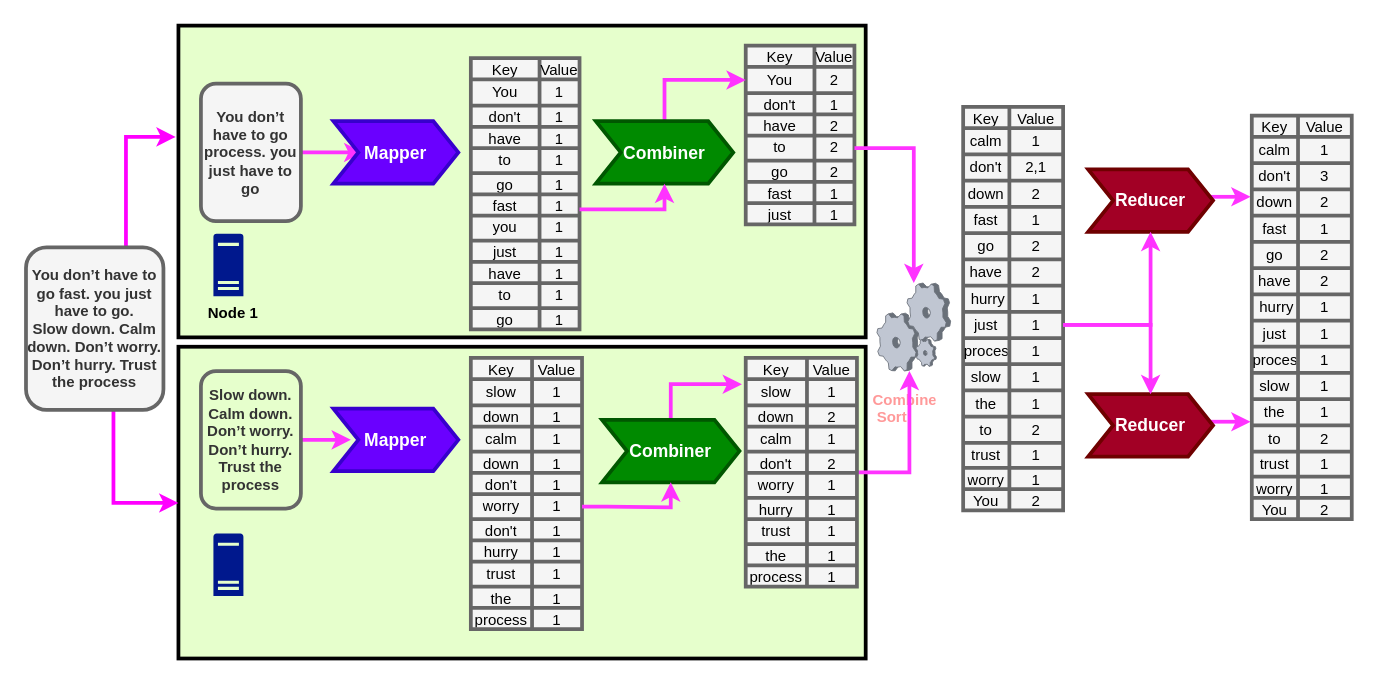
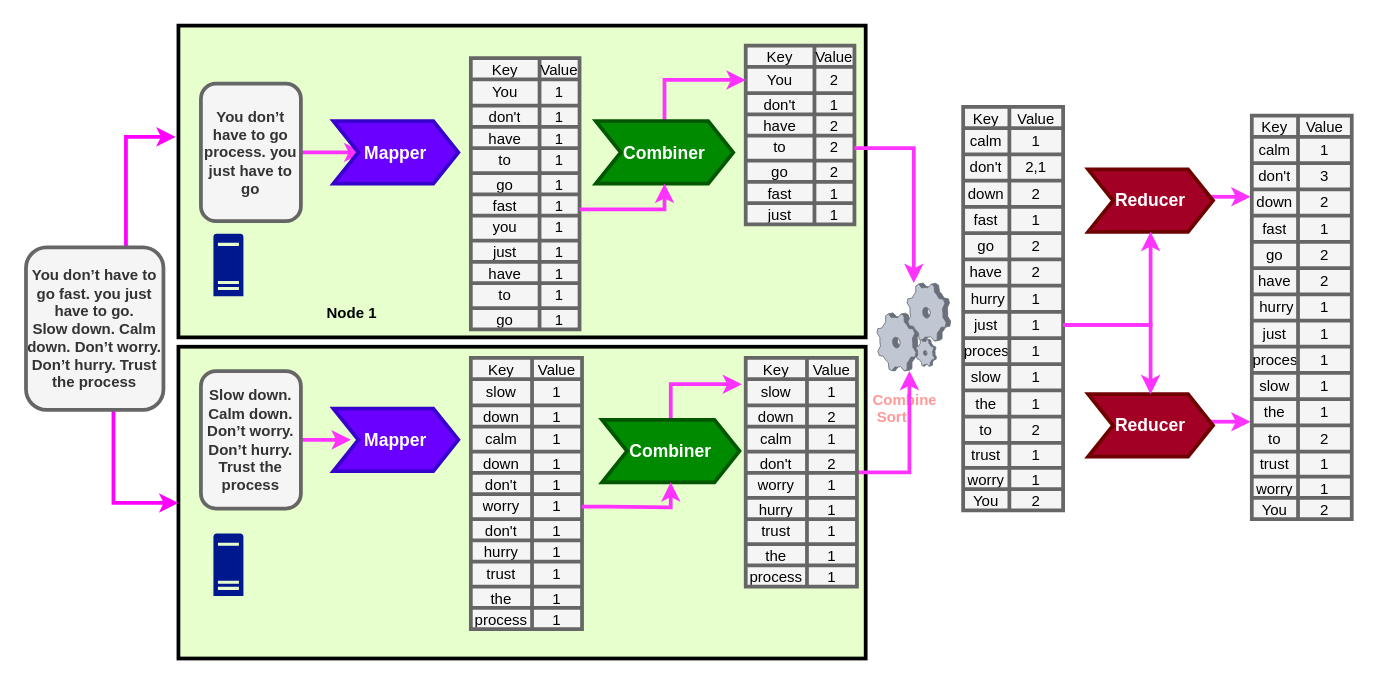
(238, 313) -> (357, 313)
(251, 440) -> (251, 440)
